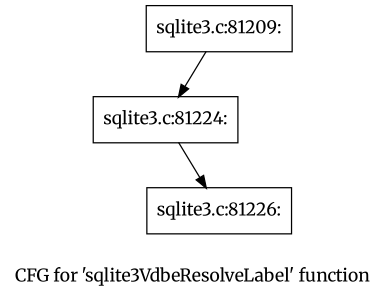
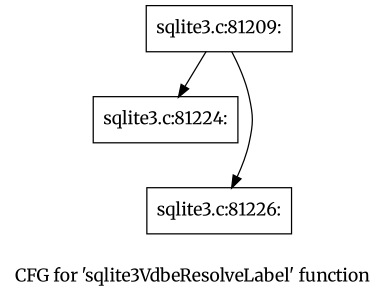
(189, 160) -> (252, 113)
